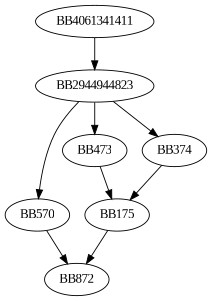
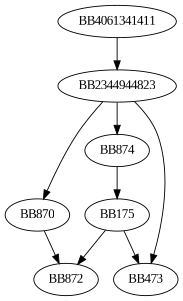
(95, 86) -> (117, 86)
(174, 150) -> (117, 150)
(104, 179) -> (130, 243)
(37, 215) -> (37, 215)
